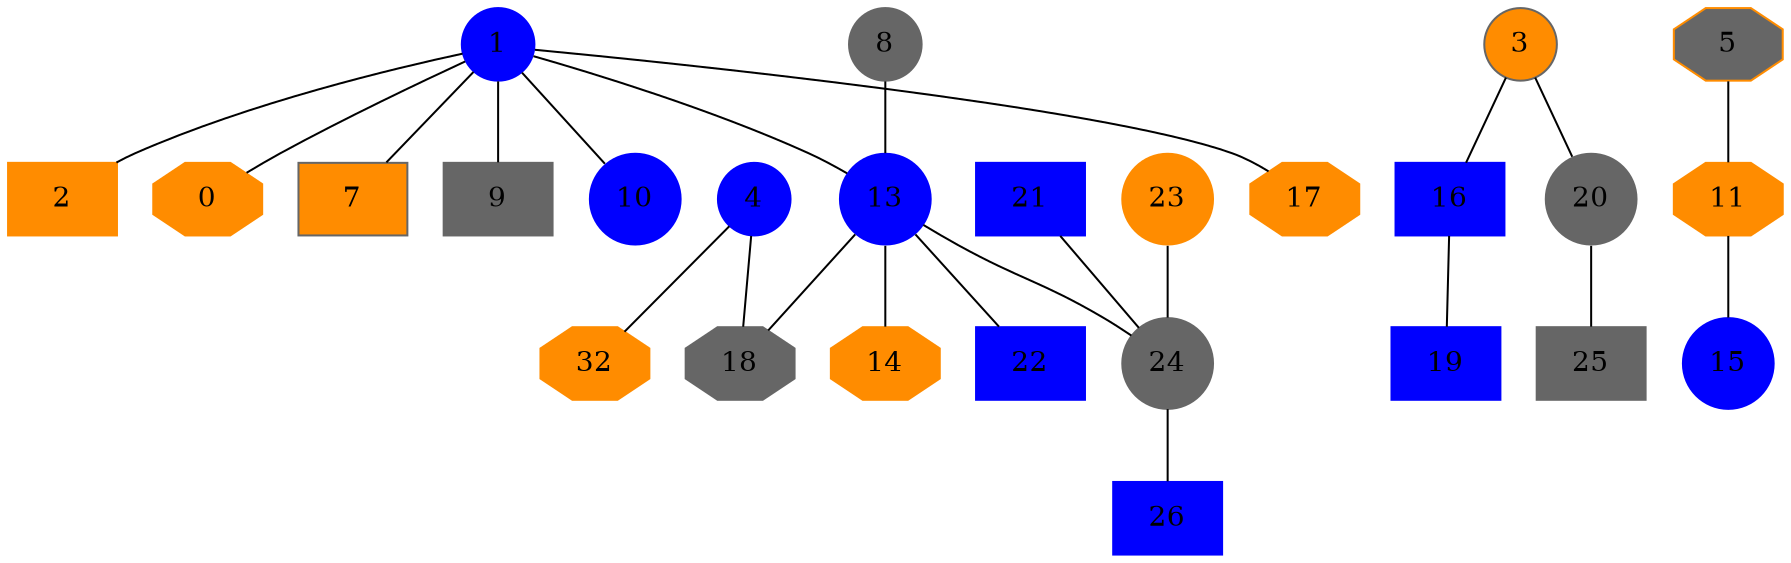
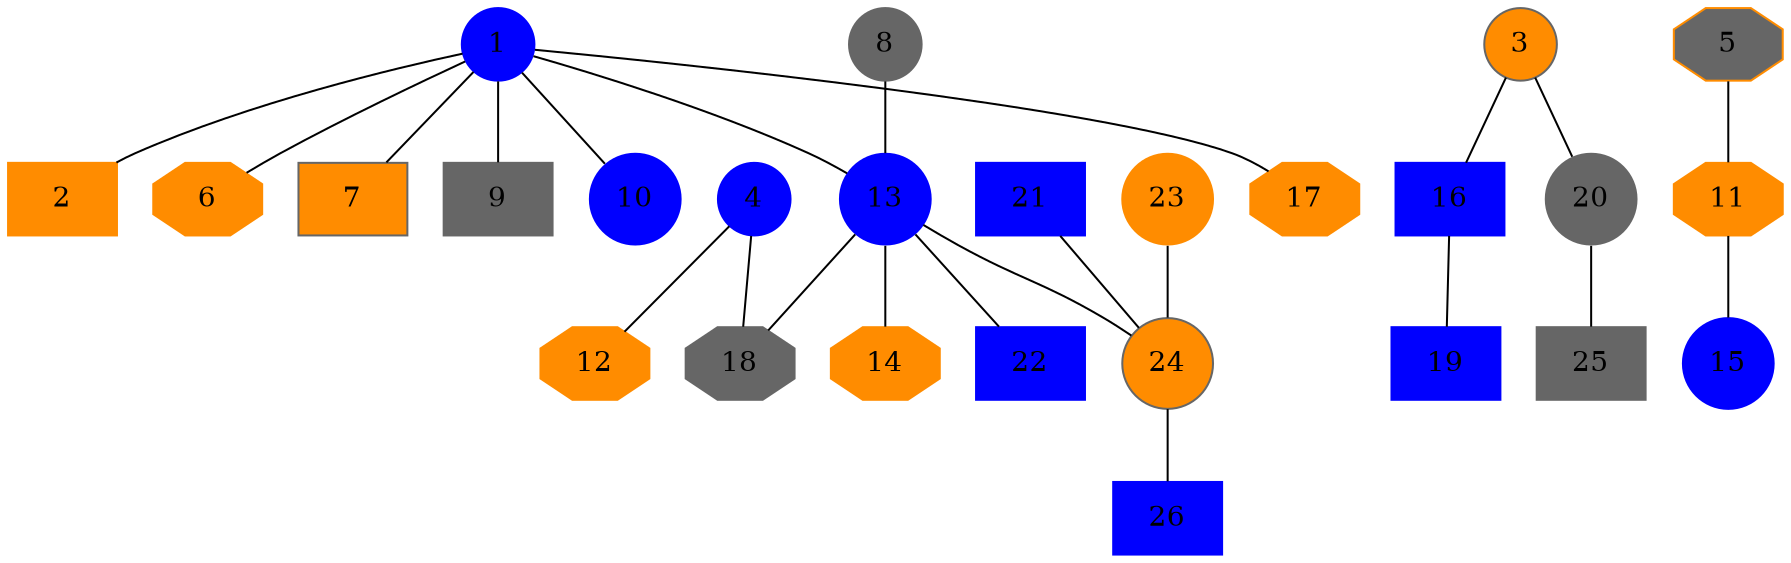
(208, 199) -> (208, 199)
(595, 363) -> (595, 363)
(1168, 363) -> (1168, 363)
